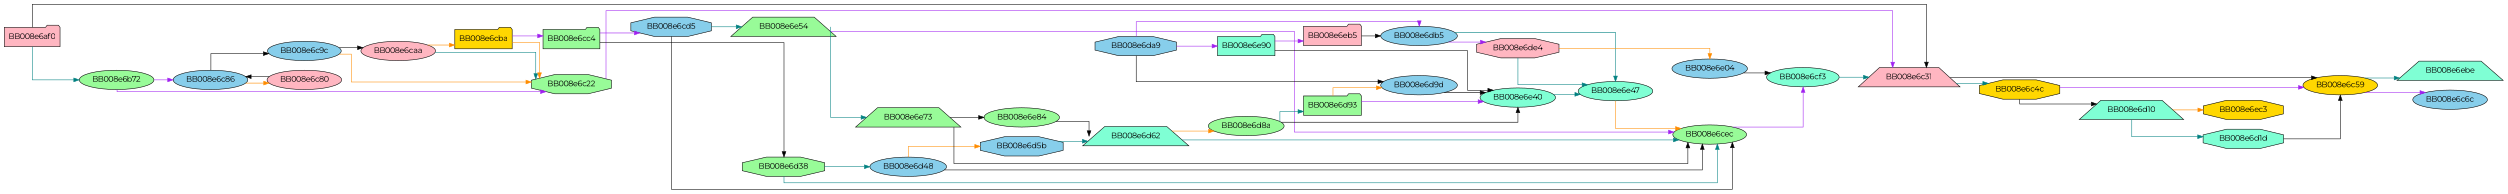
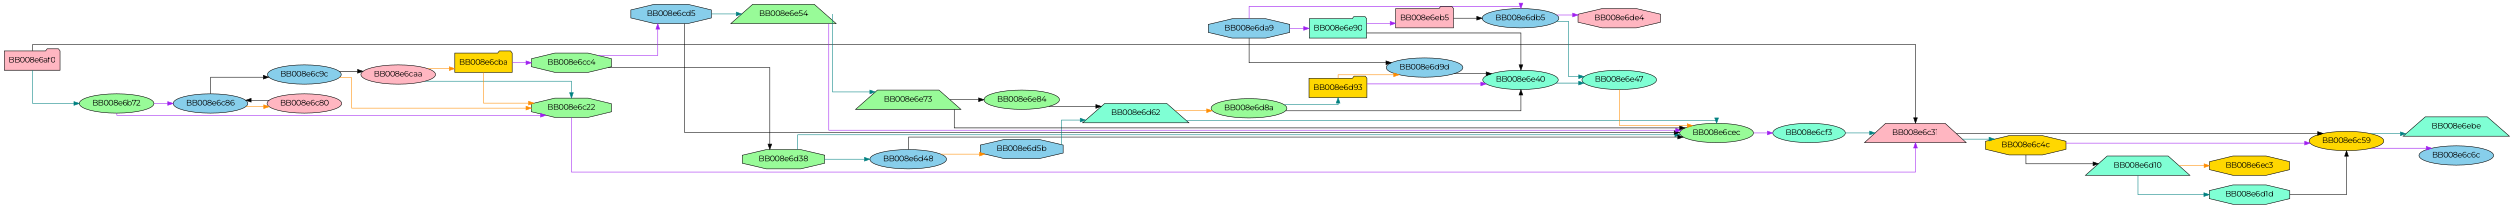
(571, 39) -> (571, 63)
(1710, 69) -> none
(1537, 85) -> none
(1332, 106) -> (1338, 88)
